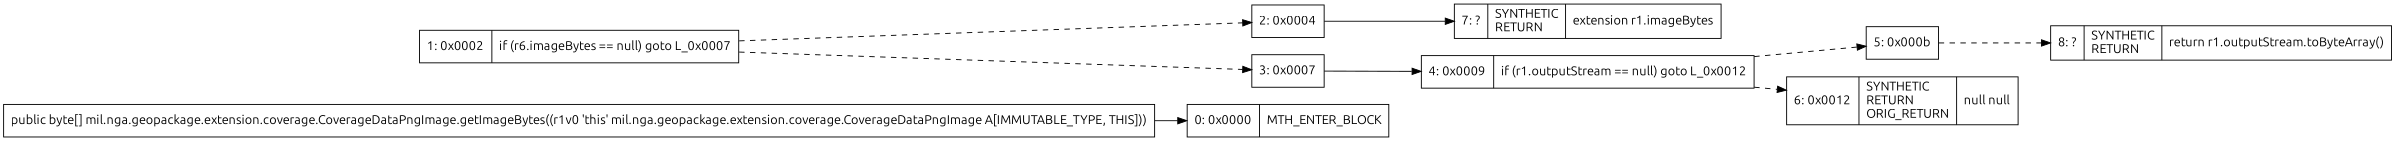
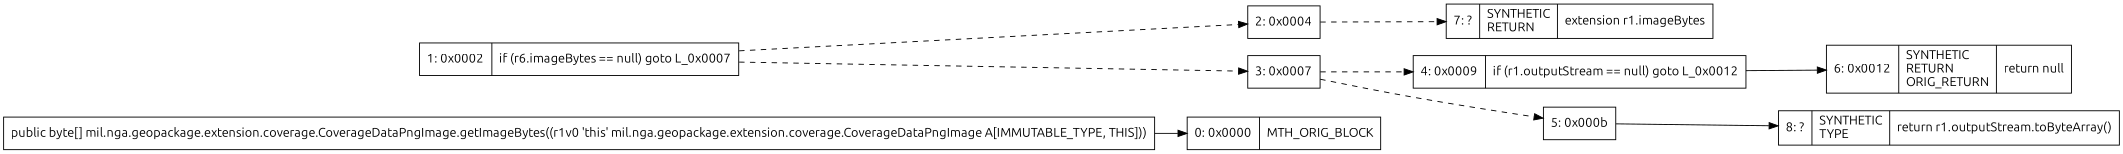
(1385, 21) -> (1379, 22)
(1990, 43) -> (1692, 125)
(2115, 49) -> (1834, 134)
(1805, 52) -> (1427, 100)
(1368, 71) -> (1362, 72)
(1766, 88) -> (1782, 70)
(1987, 100) -> (2034, 69)
(1324, 120) -> (1320, 133)
